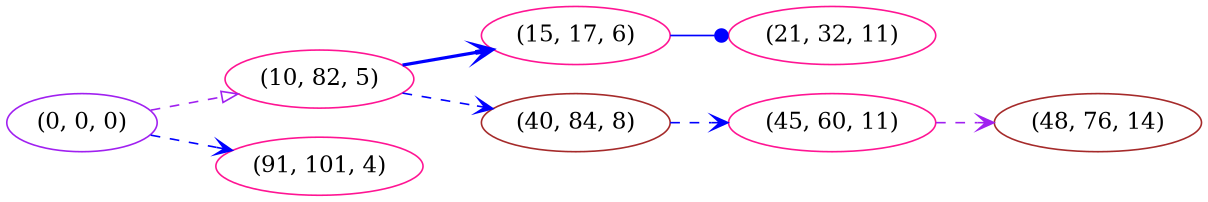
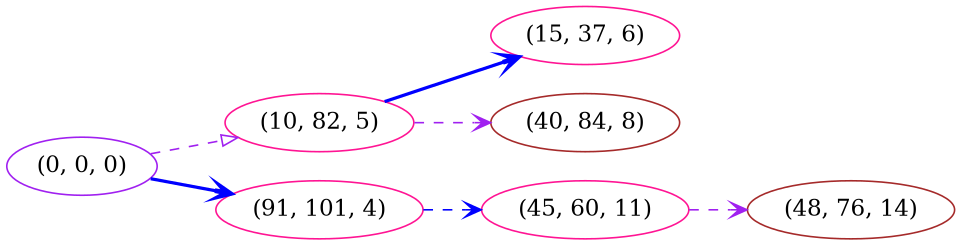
(576, 36) -> (585, 36)
(832, 36) -> none
(439, 99) -> (444, 123)
(691, 123) -> (444, 210)
(184, 141) -> (184, 185)
